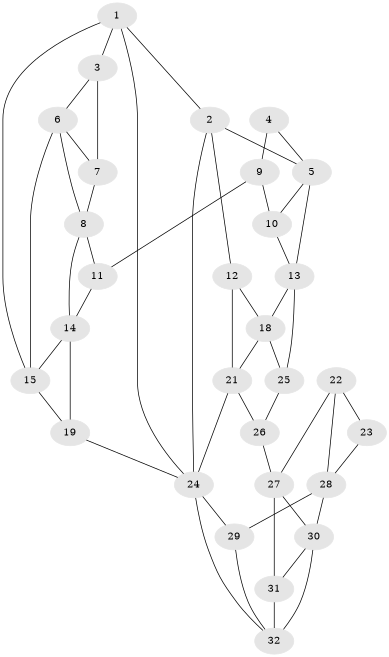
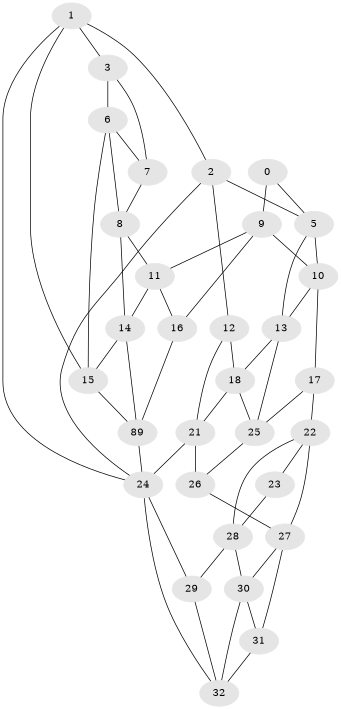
(269, 120) -> (268, 172)
none -> (177, 329)
none -> (315, 381)
(70, 433) -> (137, 433)
